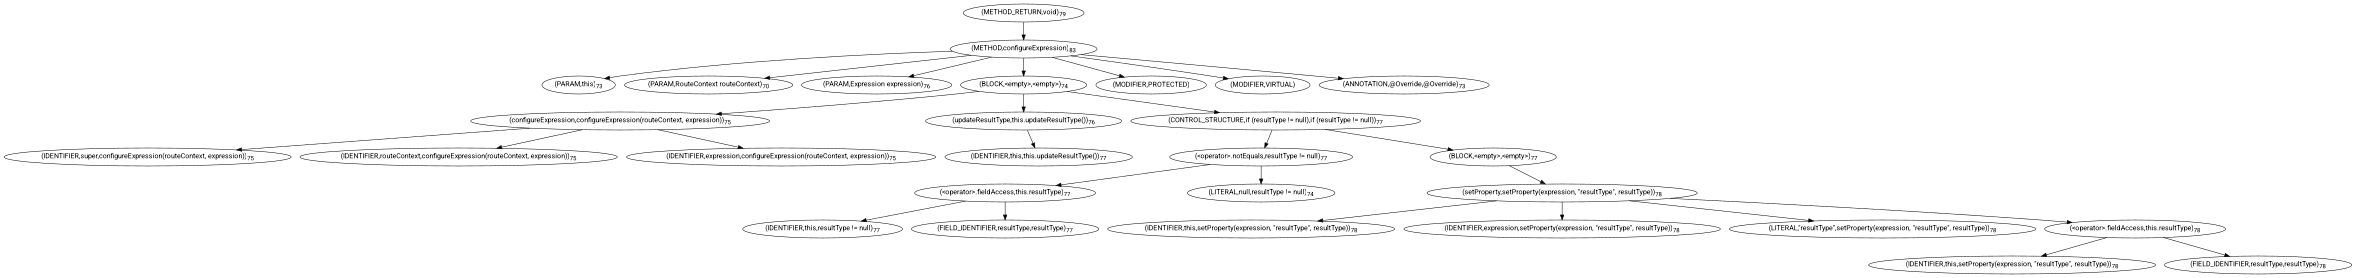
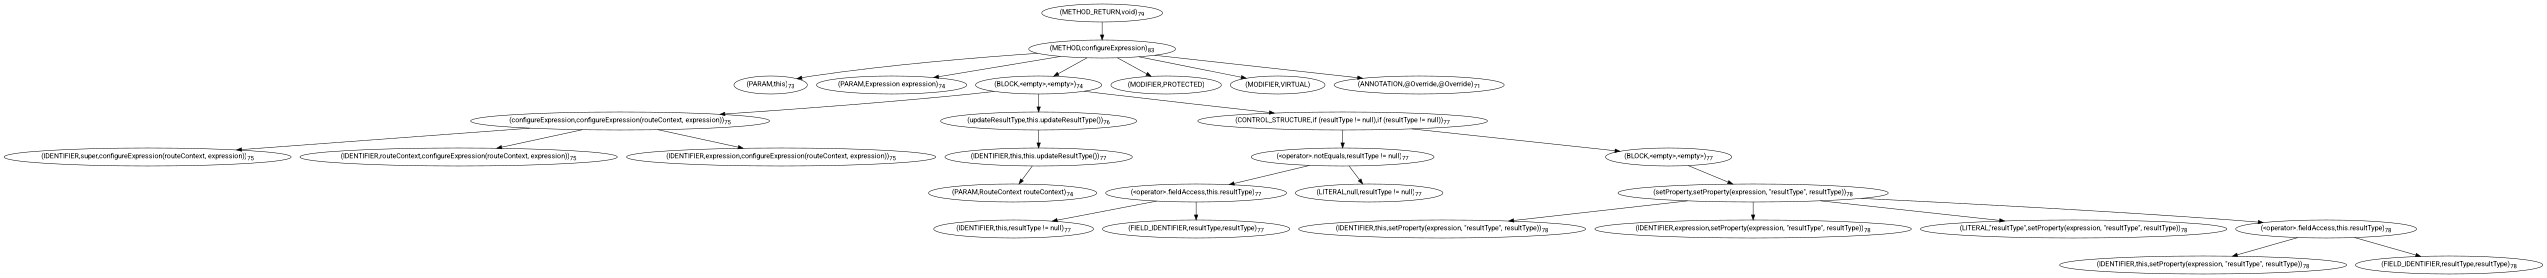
(871, 67) -> (1027, 173)
(766, 84) -> (1070, 192)
(927, 84) -> (942, 84)
(1462, 84) -> (1477, 84)
(1310, 192) -> (1418, 192)
